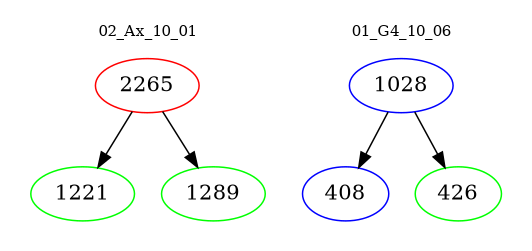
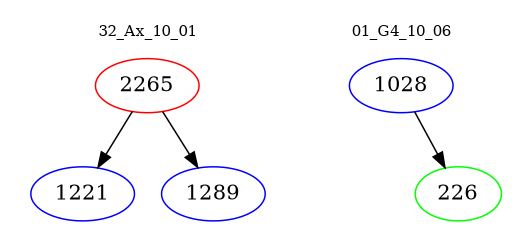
(148, 32) -> (148, 32)
(83, 194) -> (83, 194)
(213, 194) -> (213, 194)
(346, 194) -> none
(458, 194) -> (458, 194)
